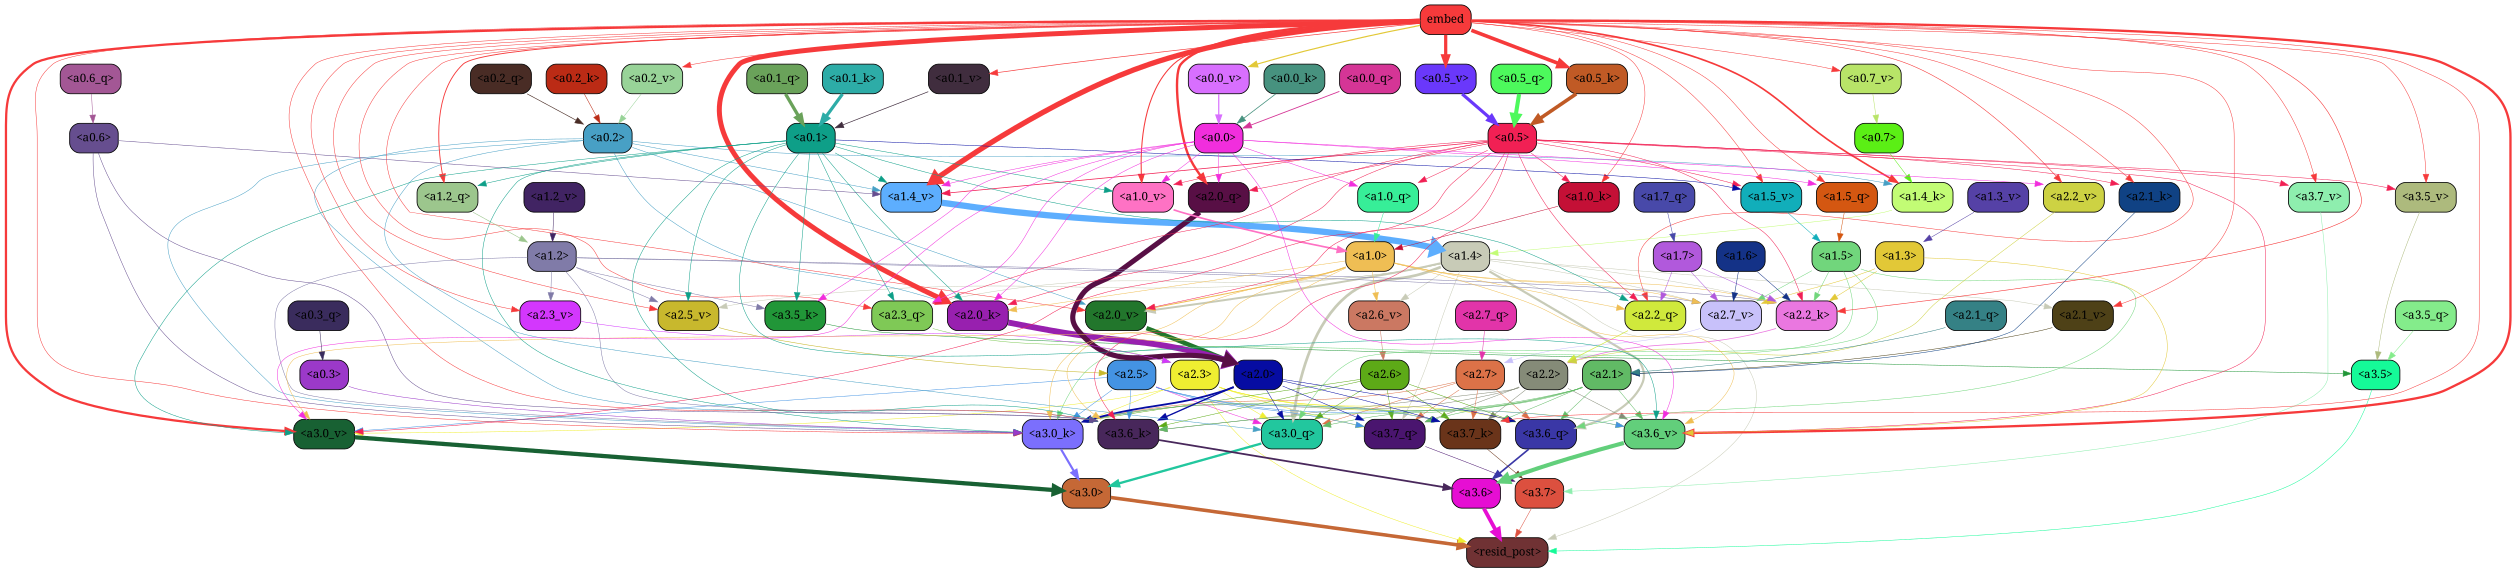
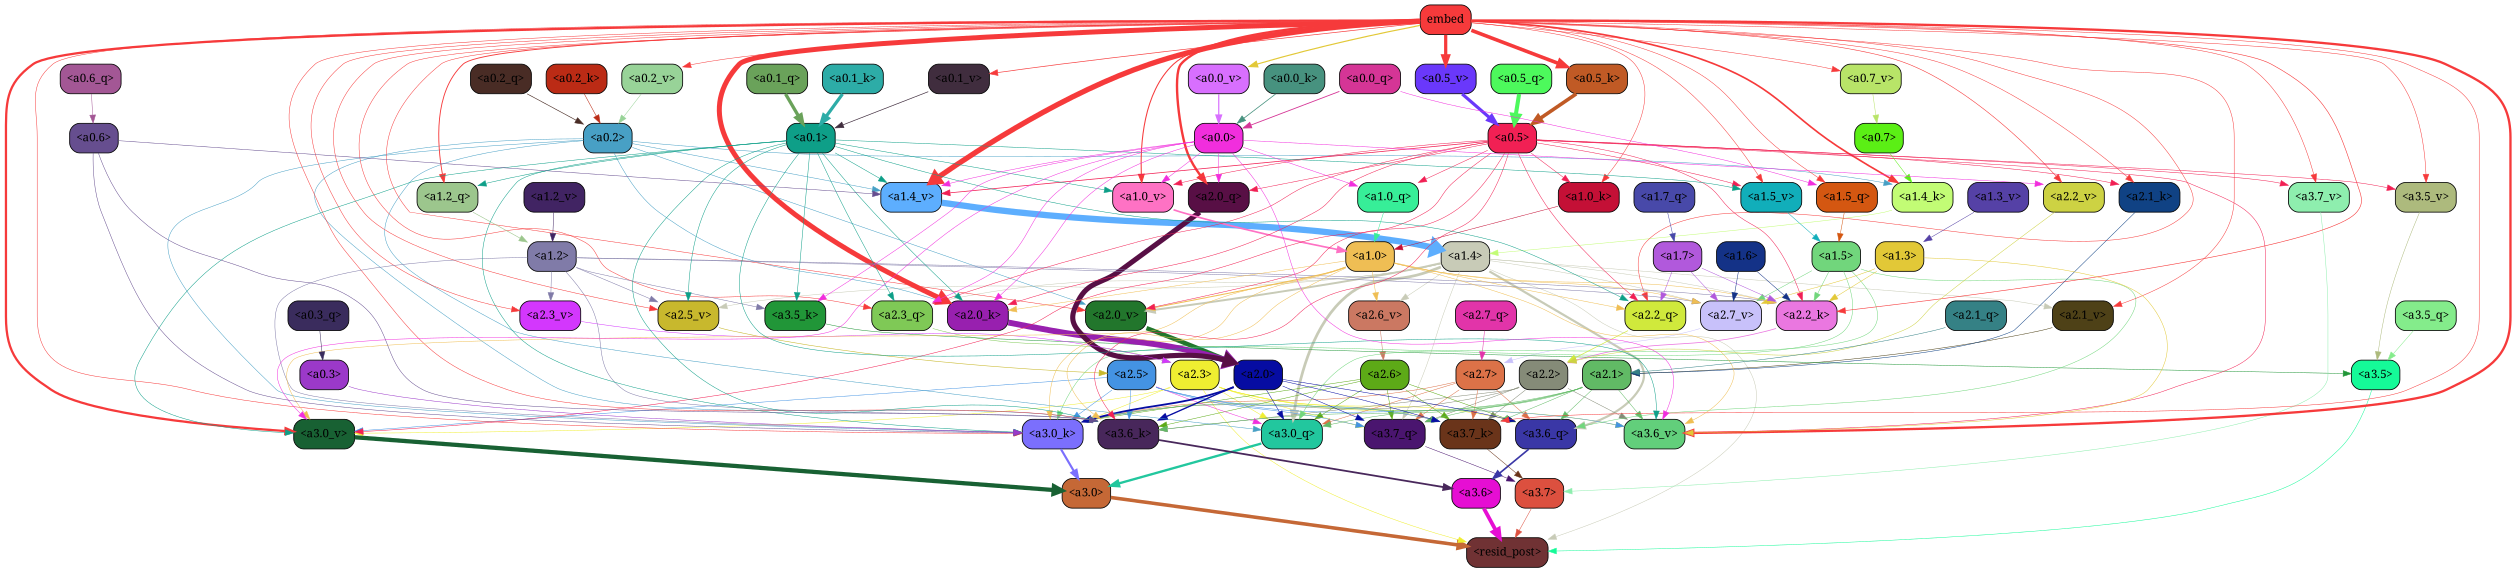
(1526, 158) -> (1605, 136)
(1352, 162) -> (1352, 162)
(1566, 460) -> none
